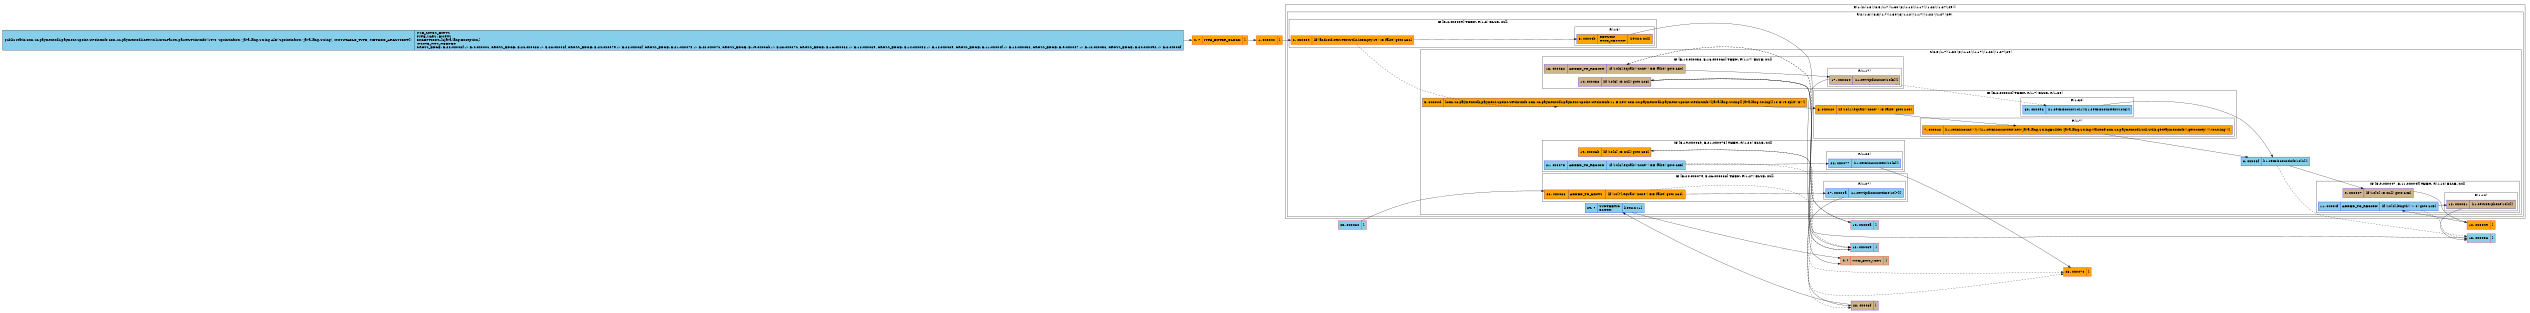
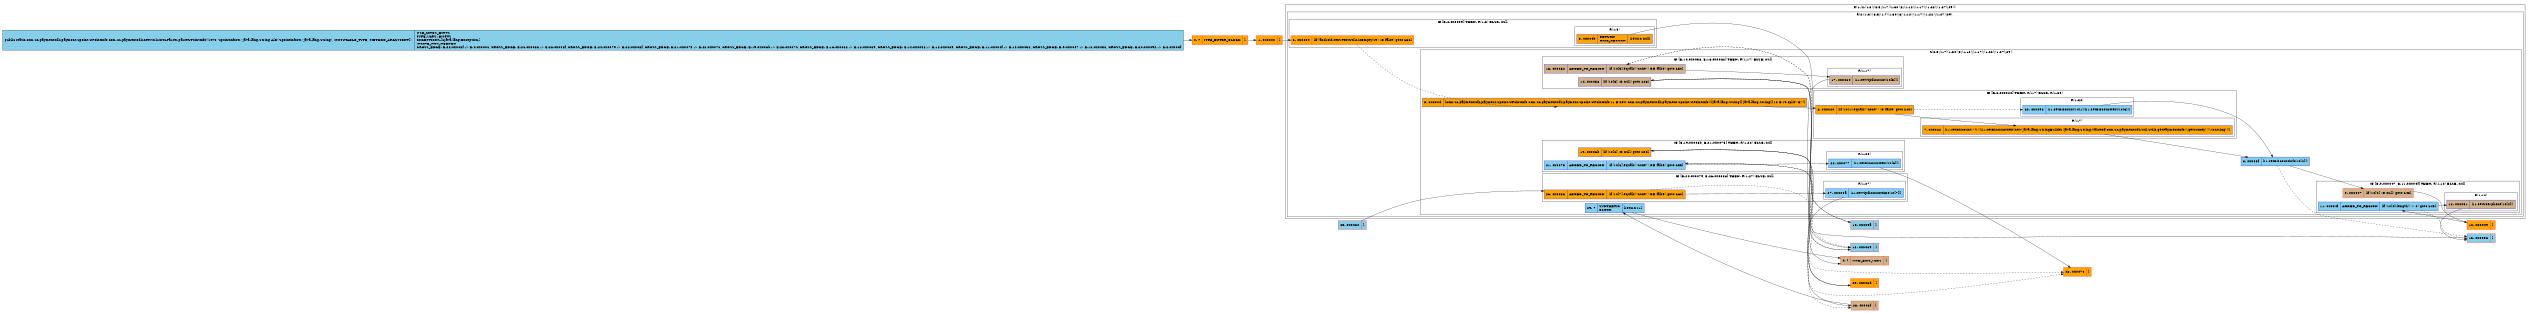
(1494, 39) -> none
(1970, 95) -> (1967, 110)
(2378, 193) -> (2378, 193)
(1586, 194) -> (1587, 194)
none -> (1865, 283)
(1865, 306) -> (1865, 306)
